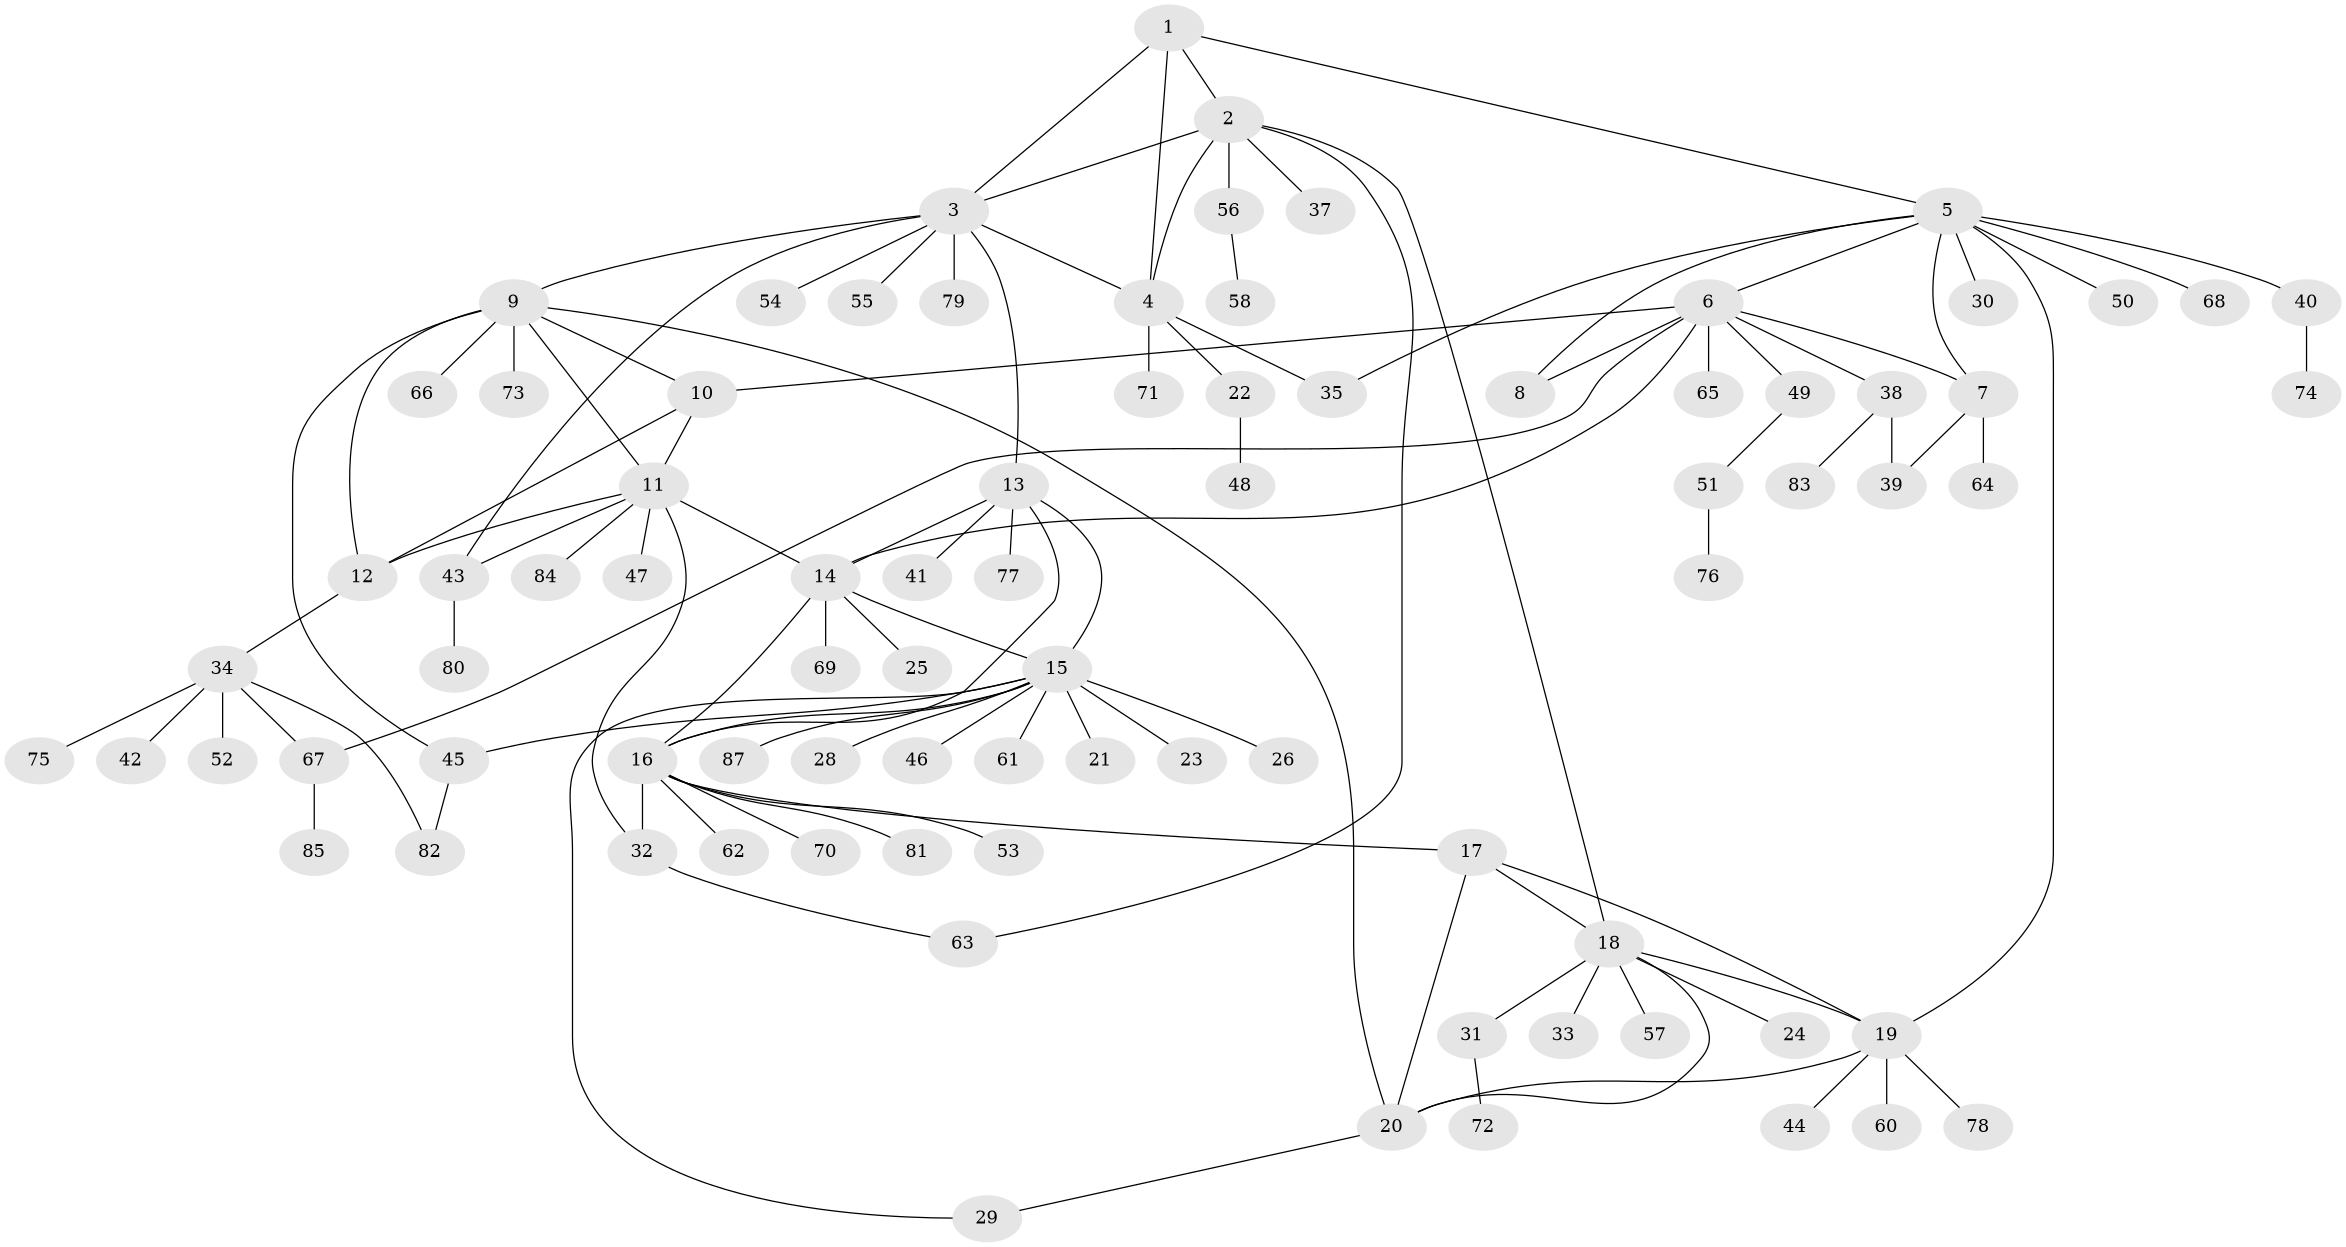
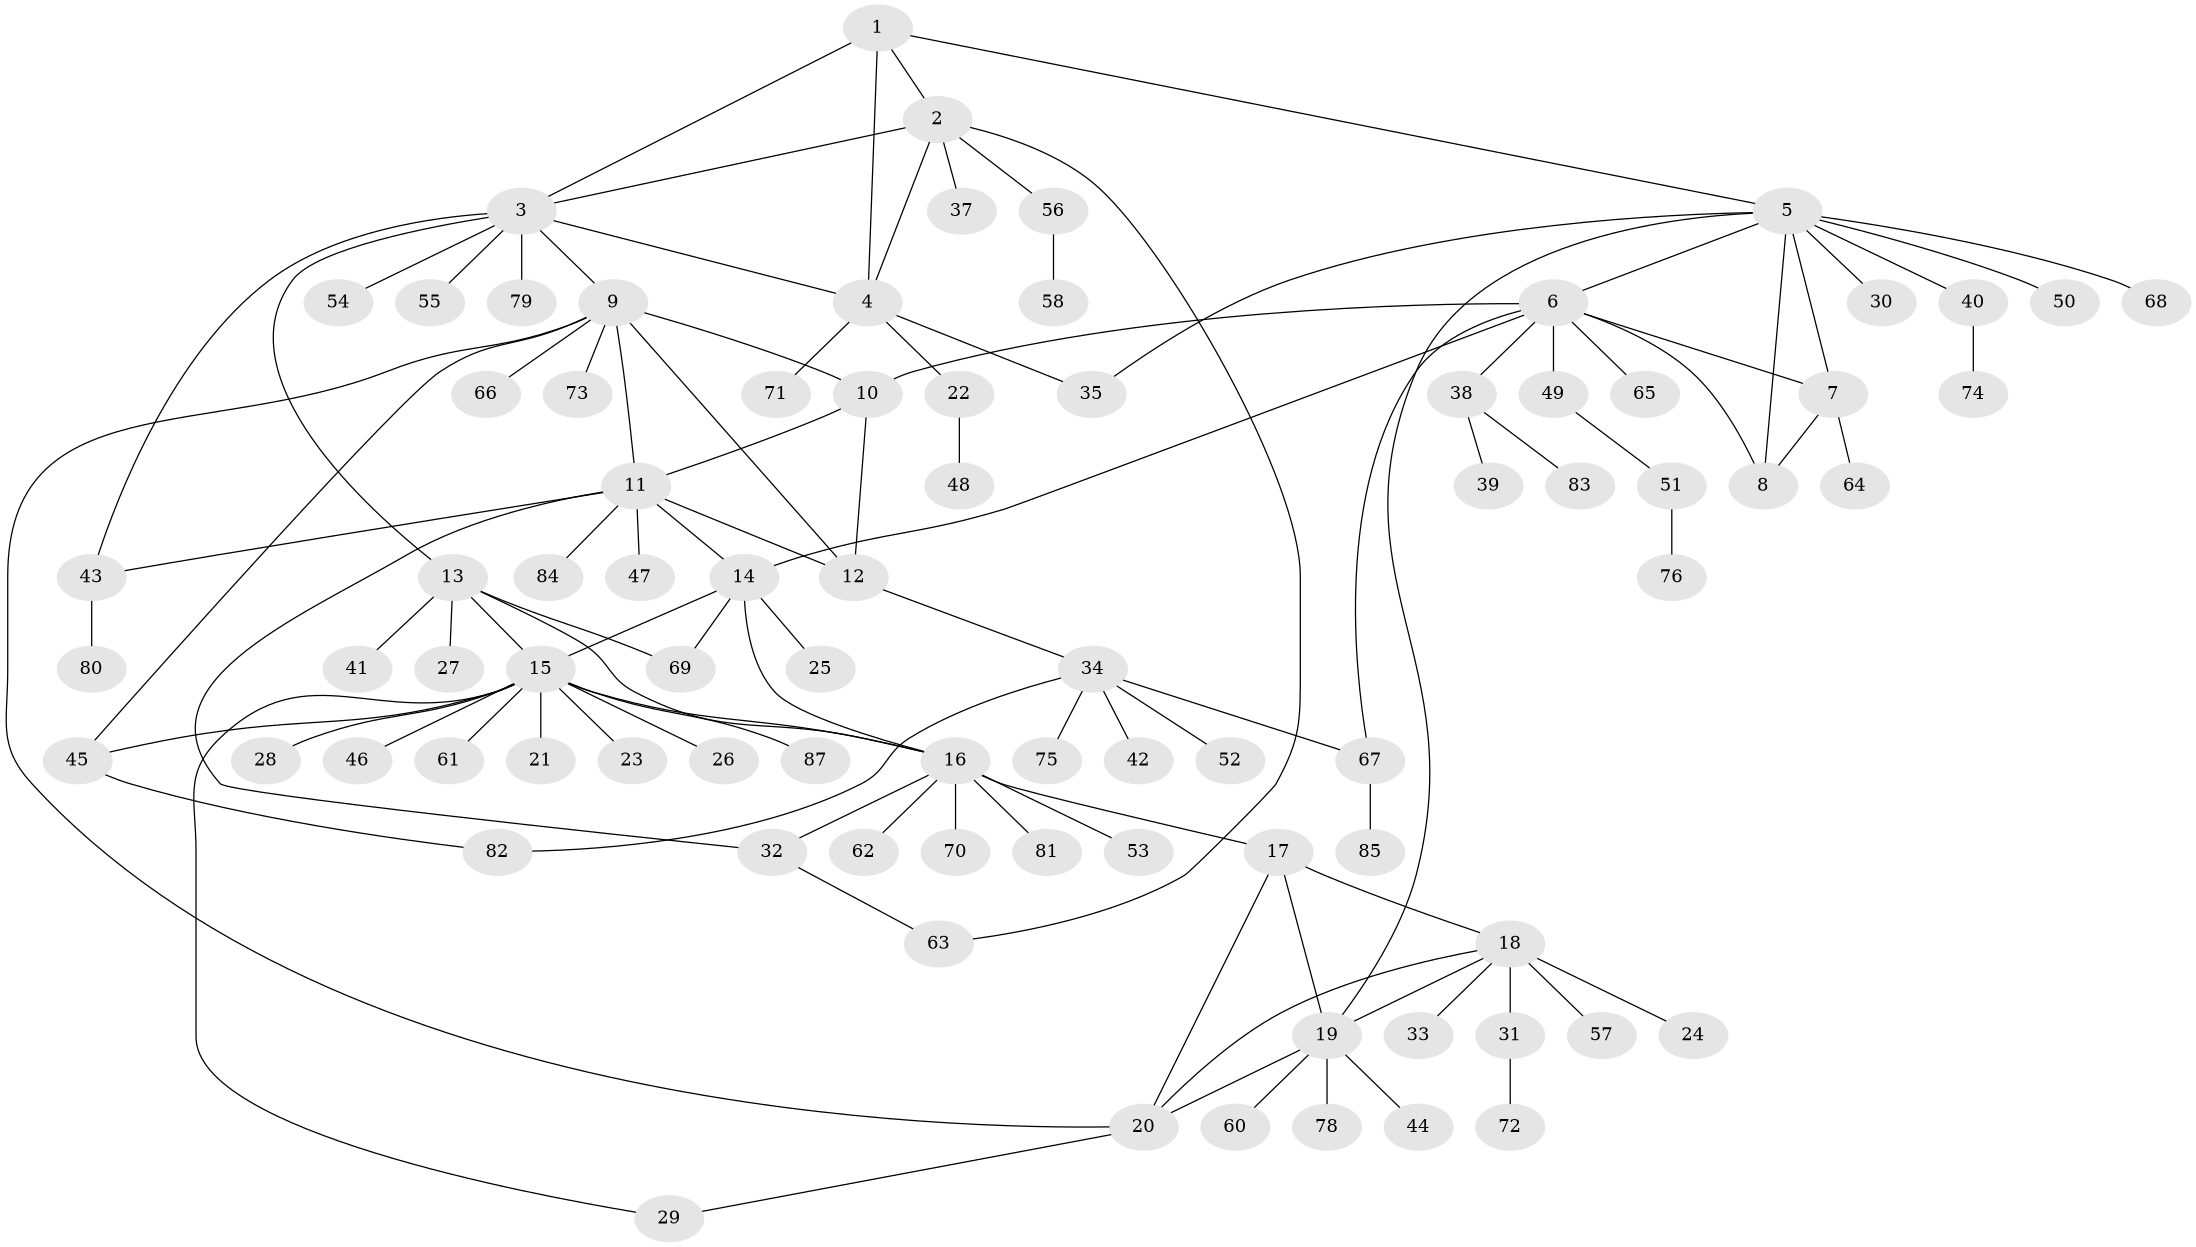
(1938, 440) -> (1798, 440)
(1482, 458) -> none
(920, 532) -> (566, 624)
(1009, 578) -> (449, 669)
